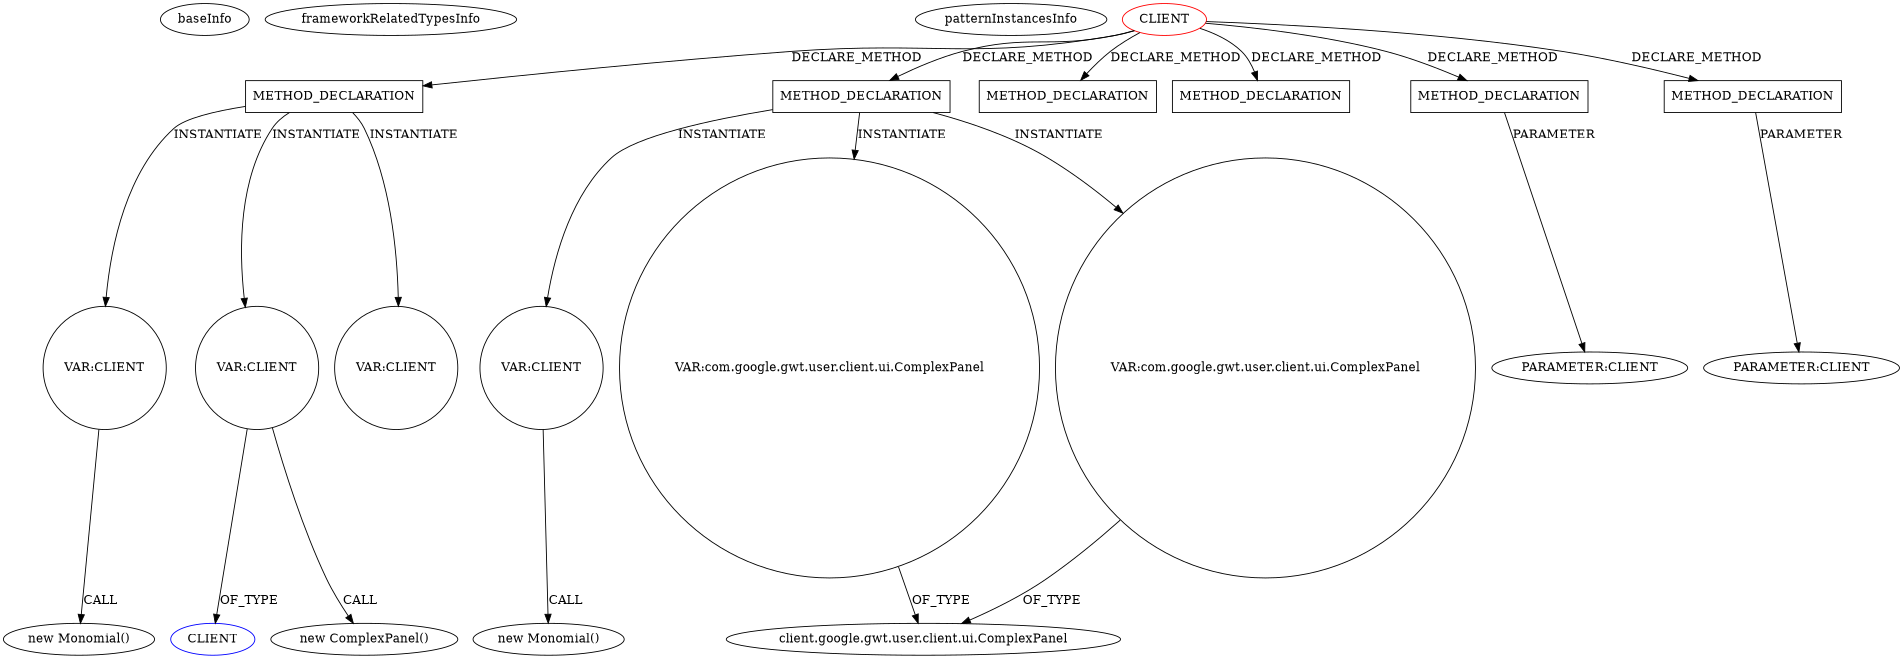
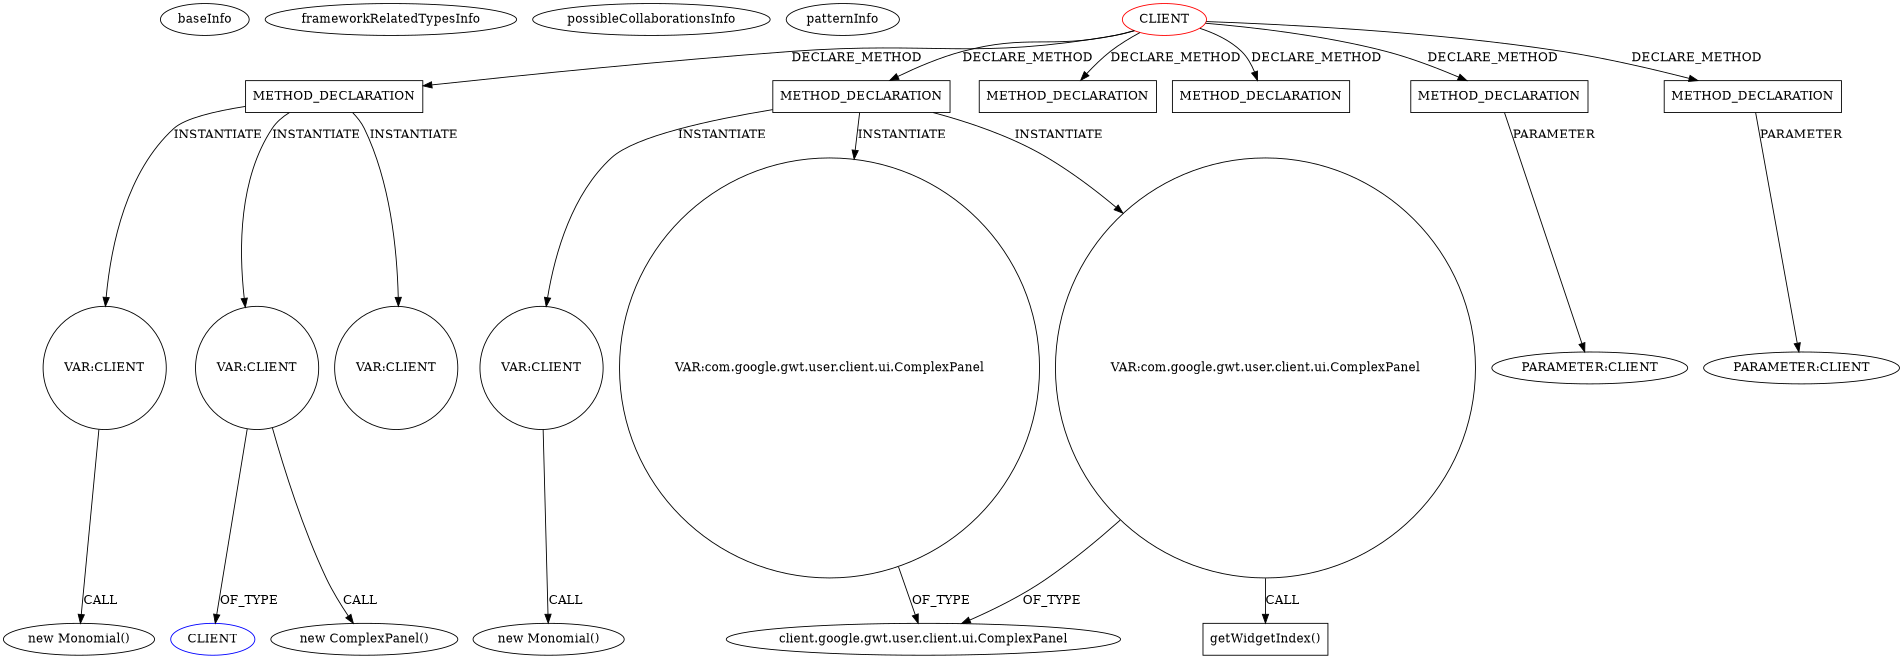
none -> (651, 19)
none -> (843, 19)
(1011, 19) -> none
none -> (1265, 639)
